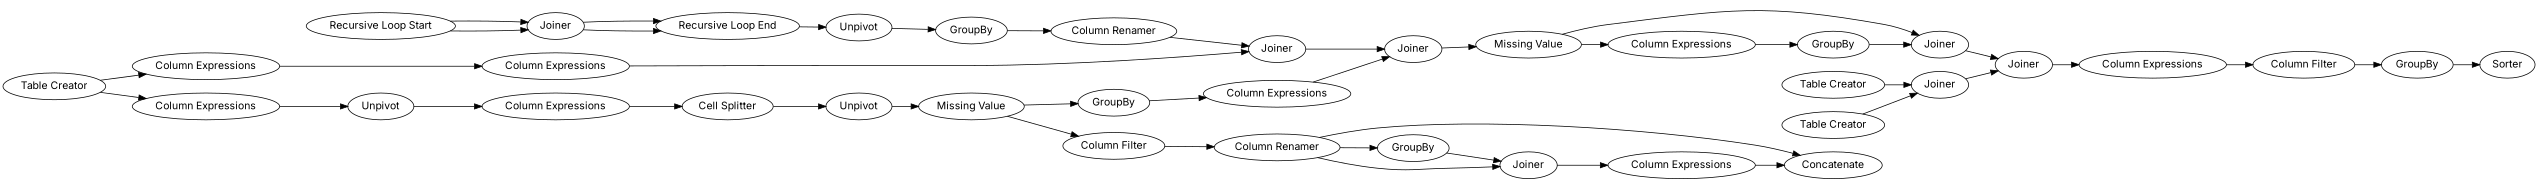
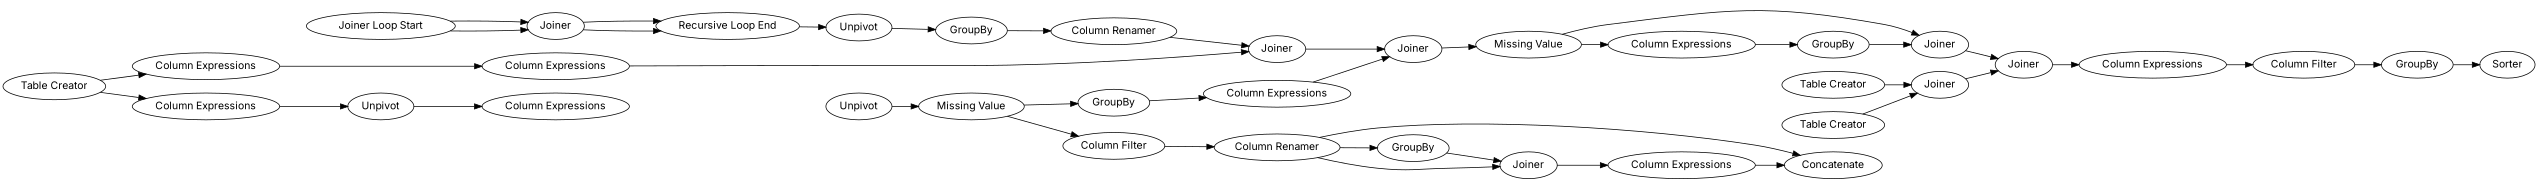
(381, 26) -> (381, 26)
(728, 106) -> none
